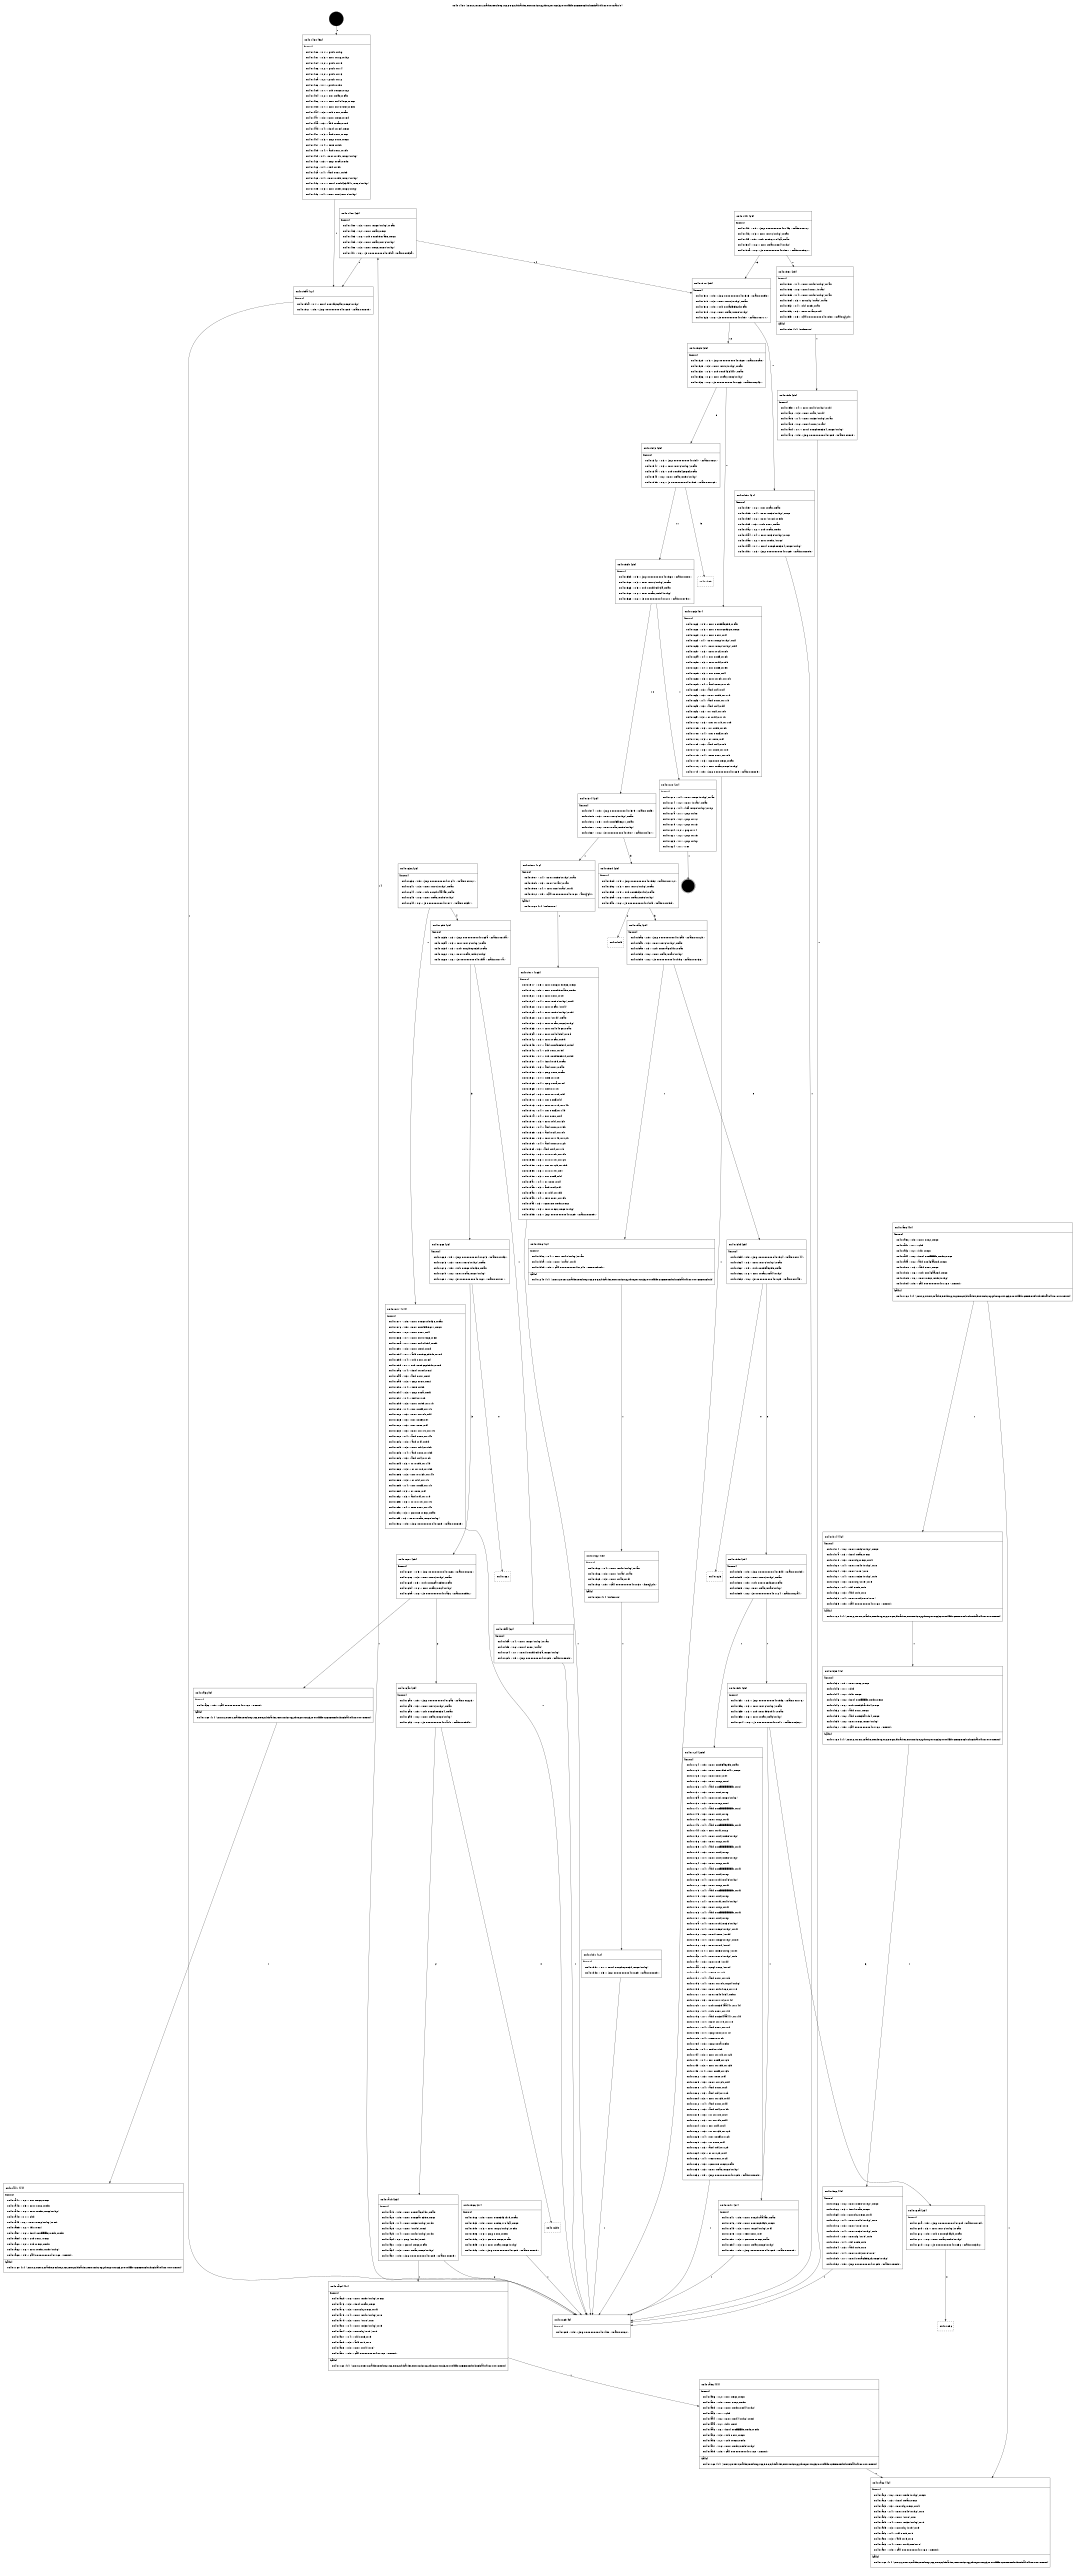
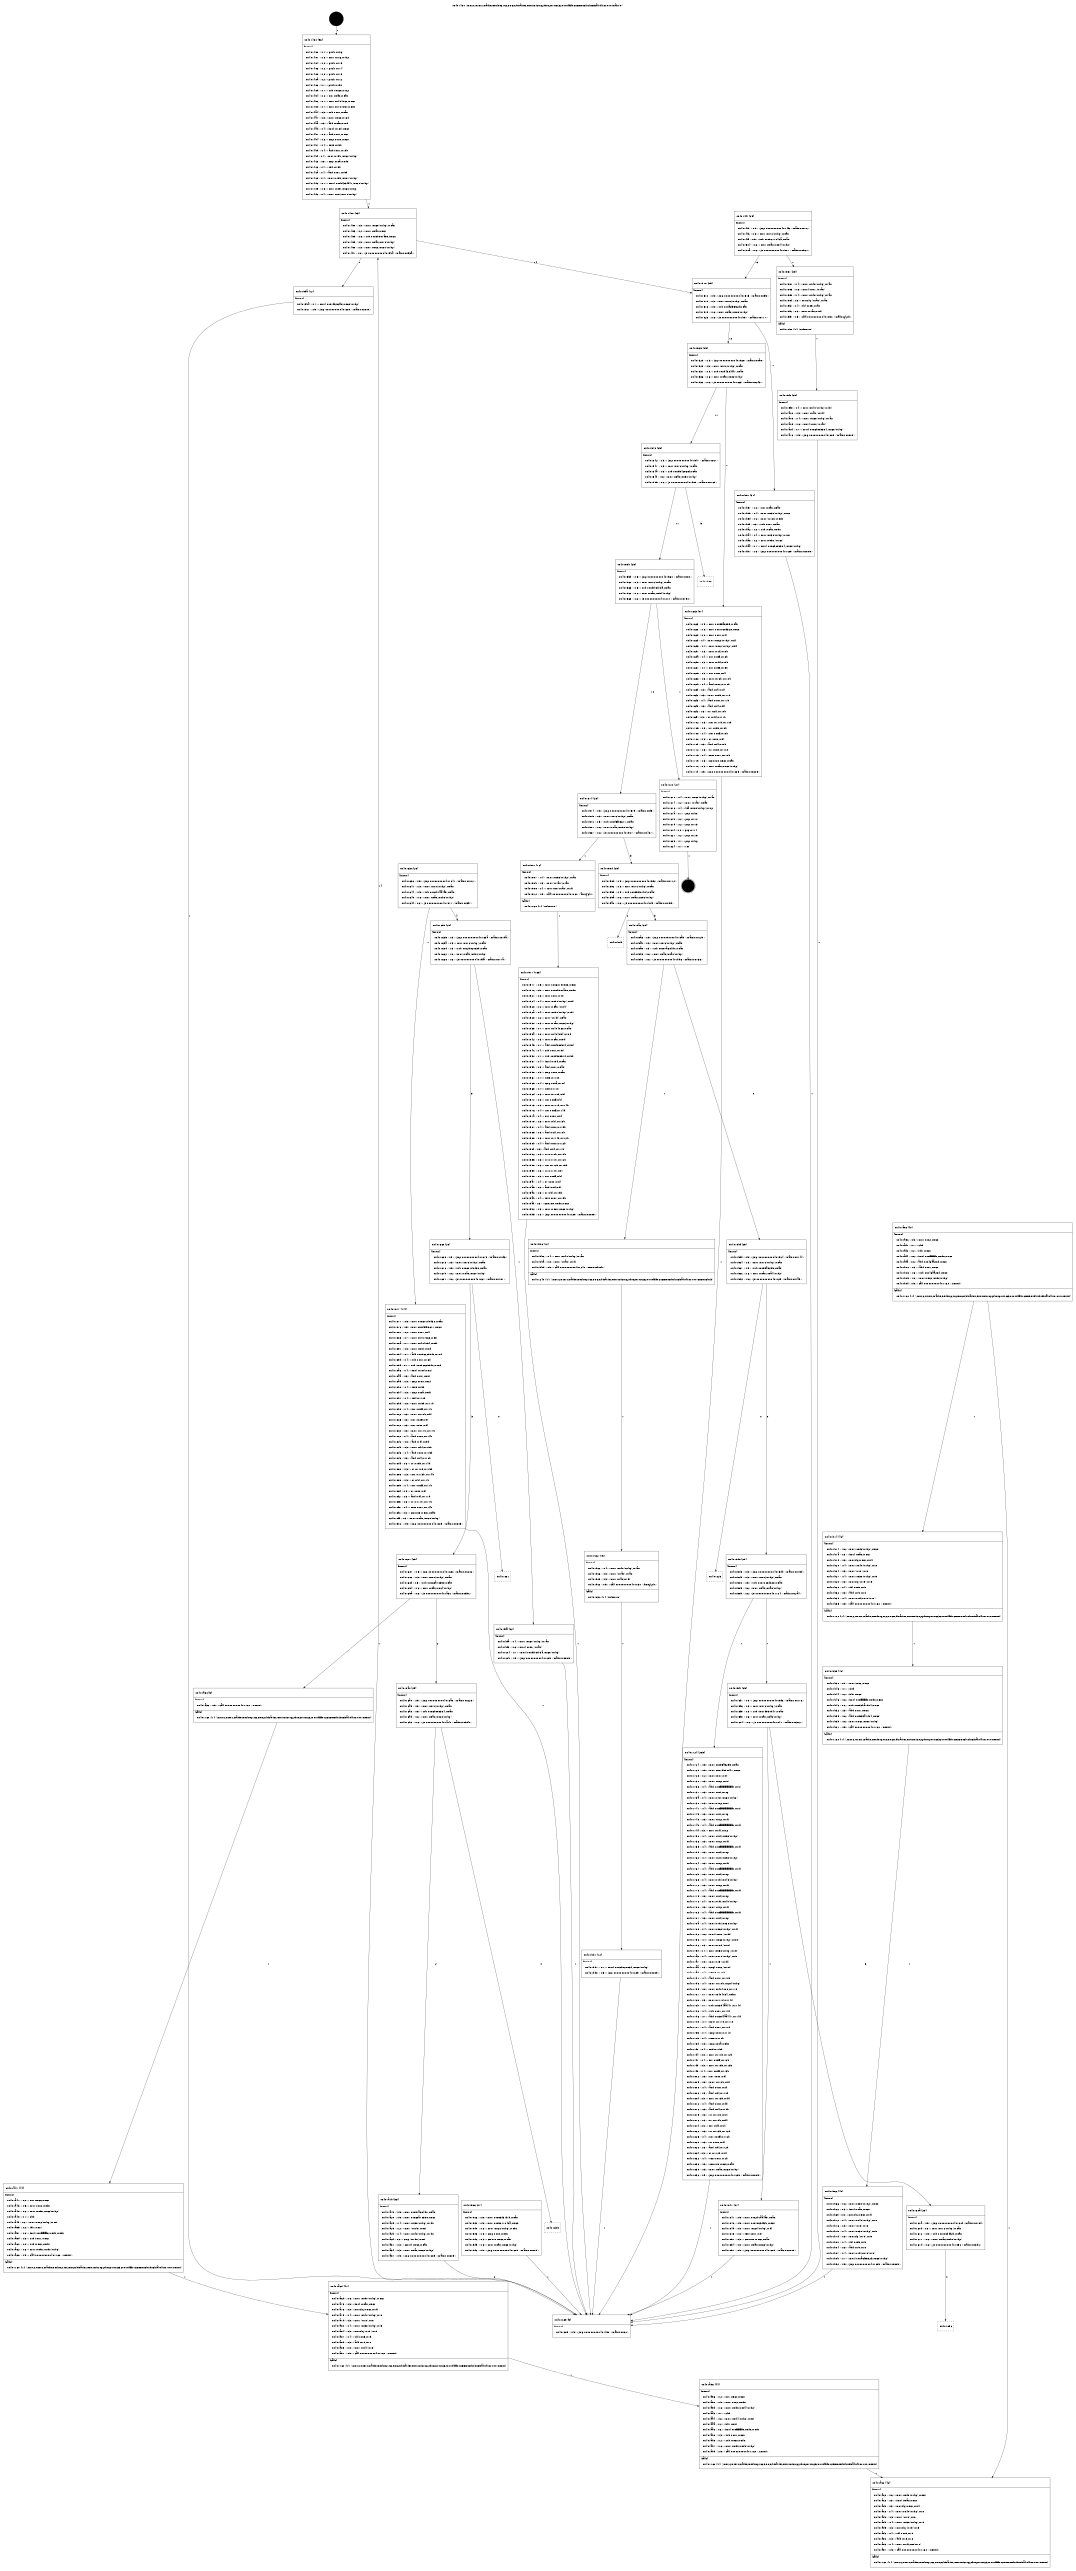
(334, 242) -> (367, 203)
(716, 415) -> (716, 415)
(418, 2270) -> (247, 2297)
